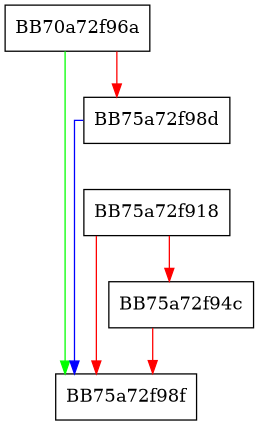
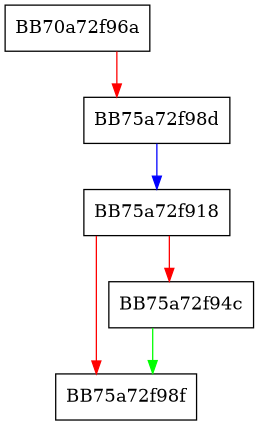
(65, 206) -> none
(74, 236) -> (157, 160)
(153, 344) -> (153, 344)
